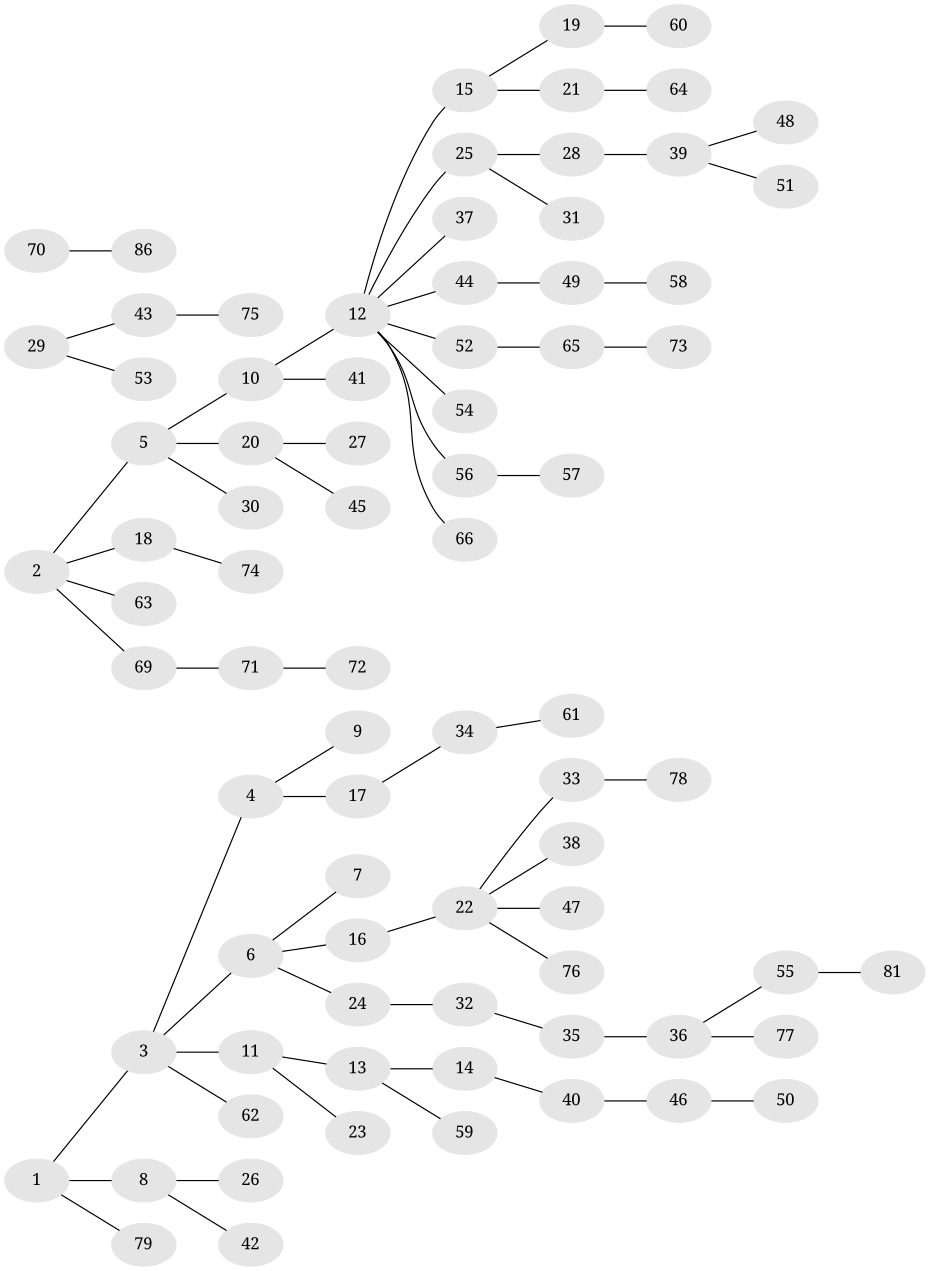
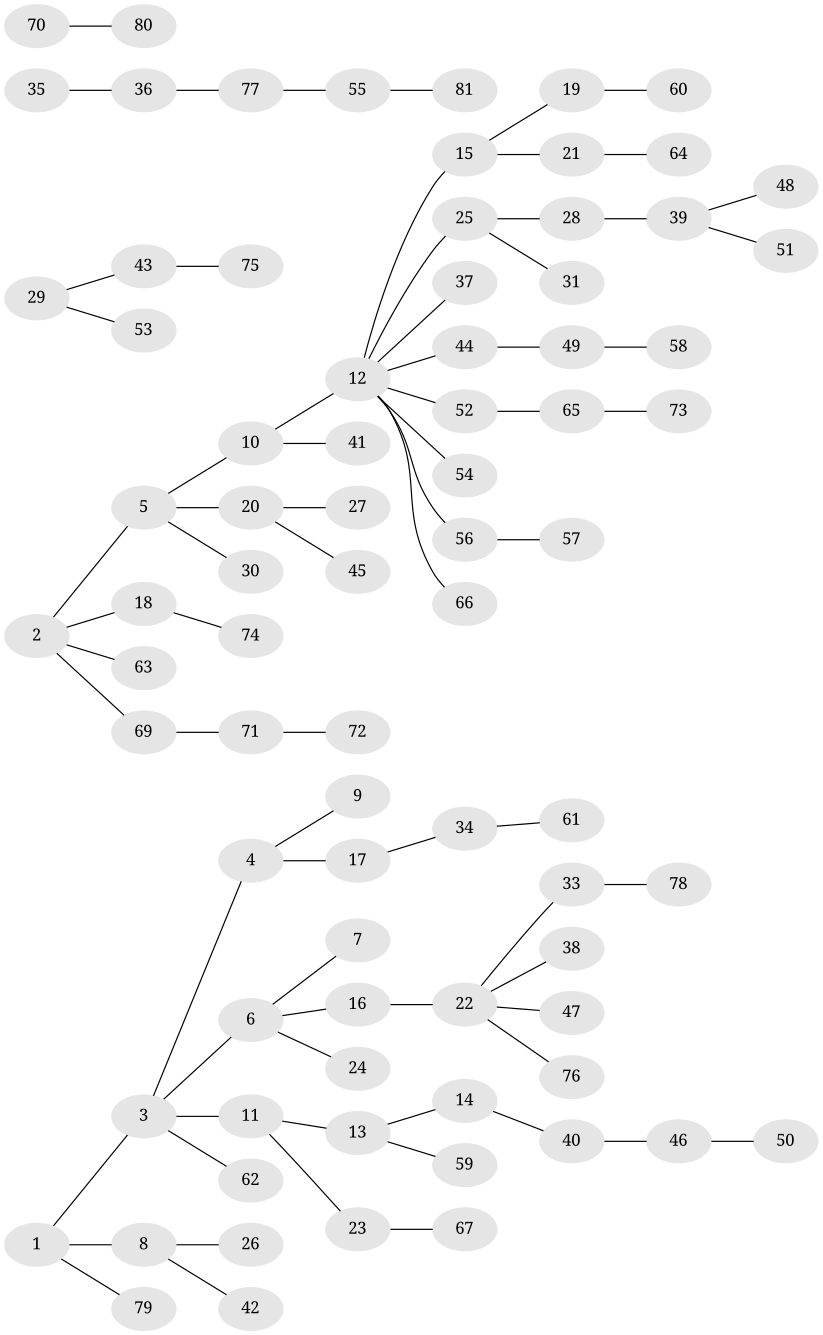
(144, 251) -> (144, 26)
(465, 1005) -> none
(732, 1005) -> (305, 90)
none -> (465, 1229)
